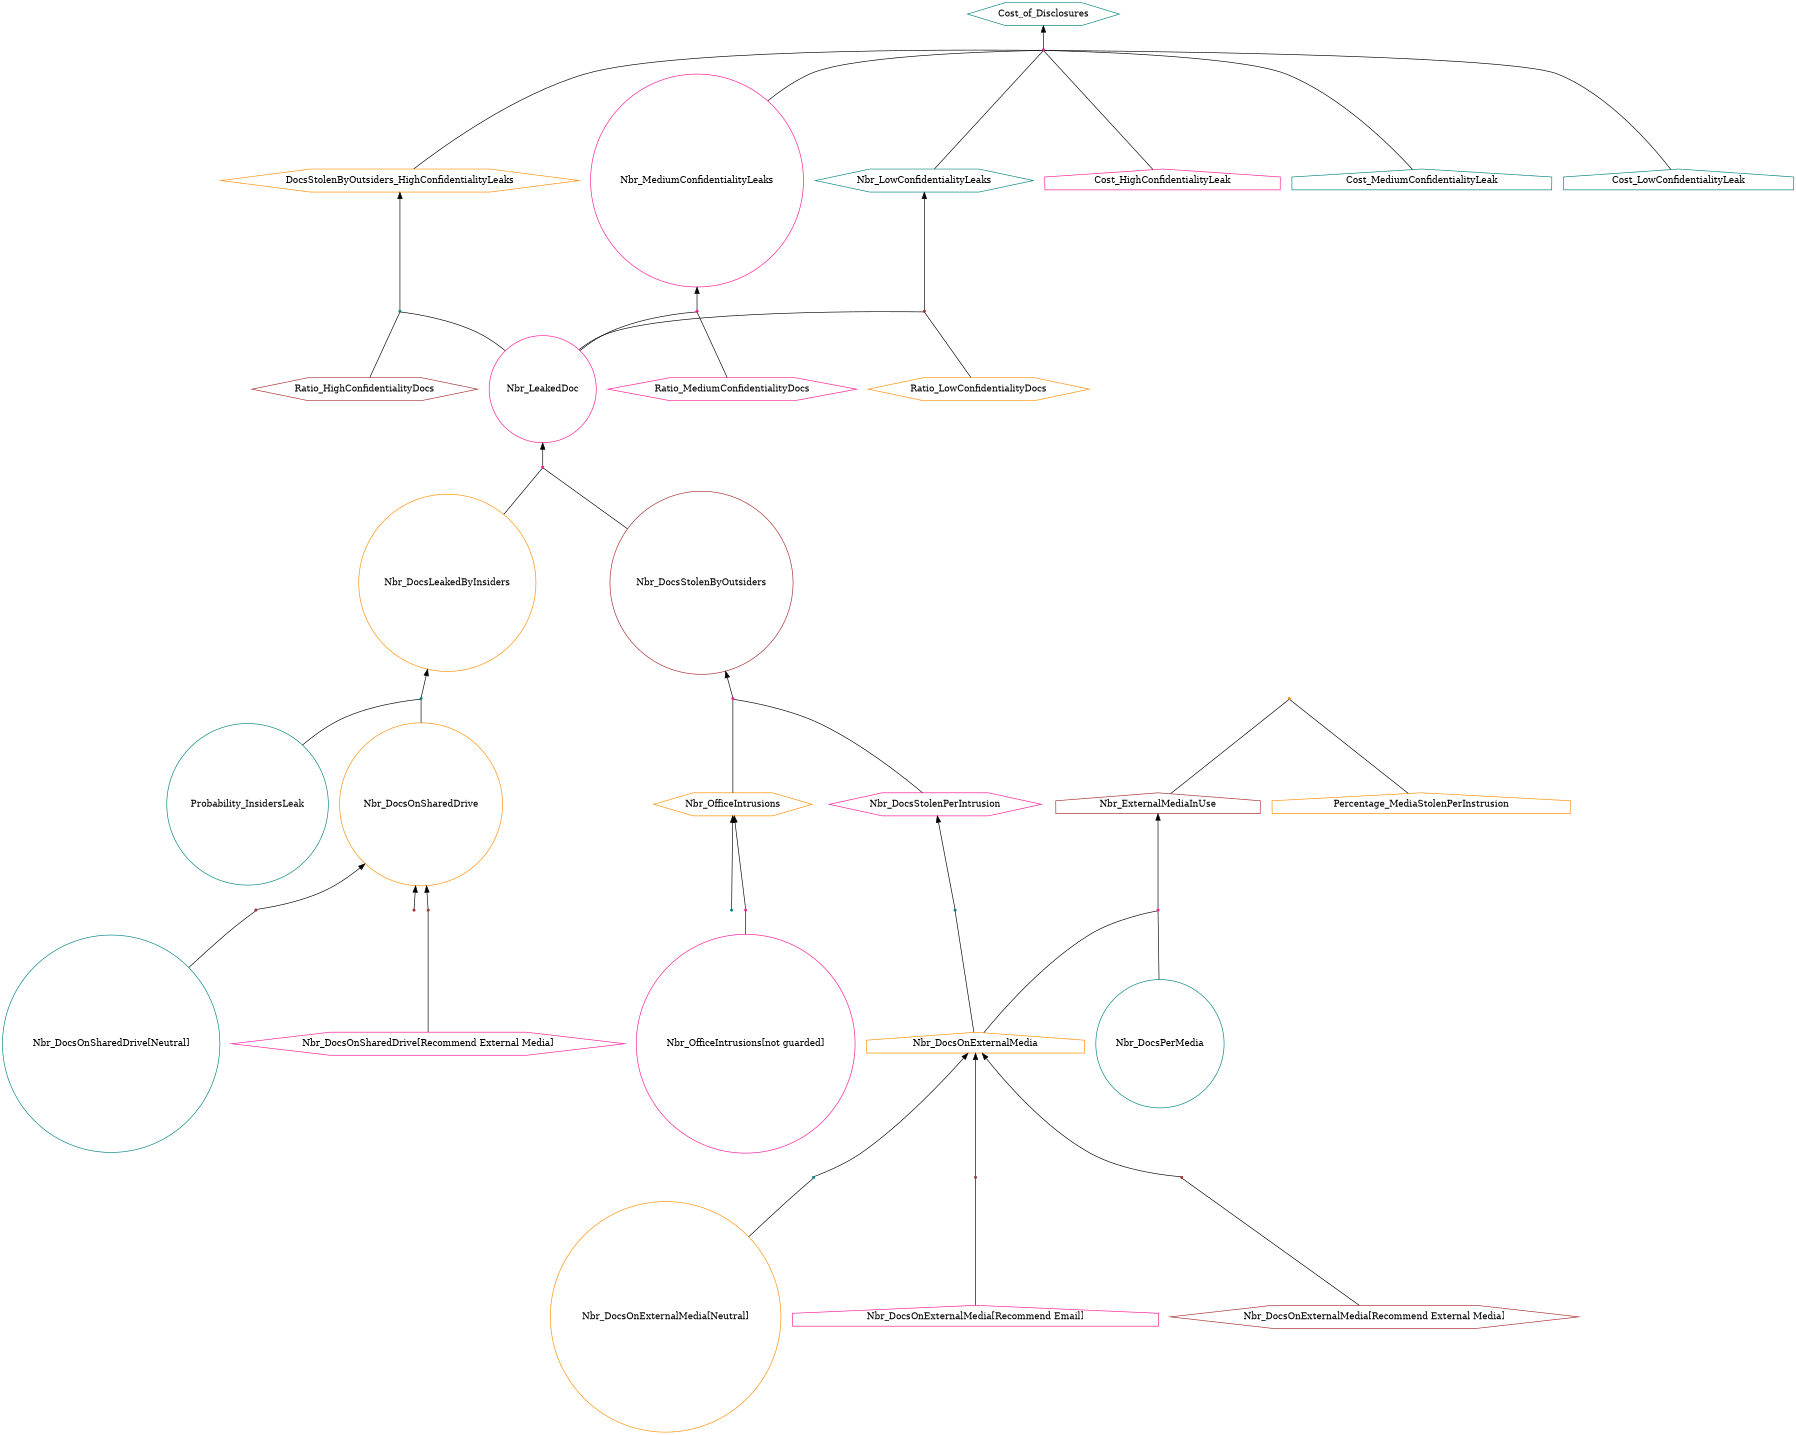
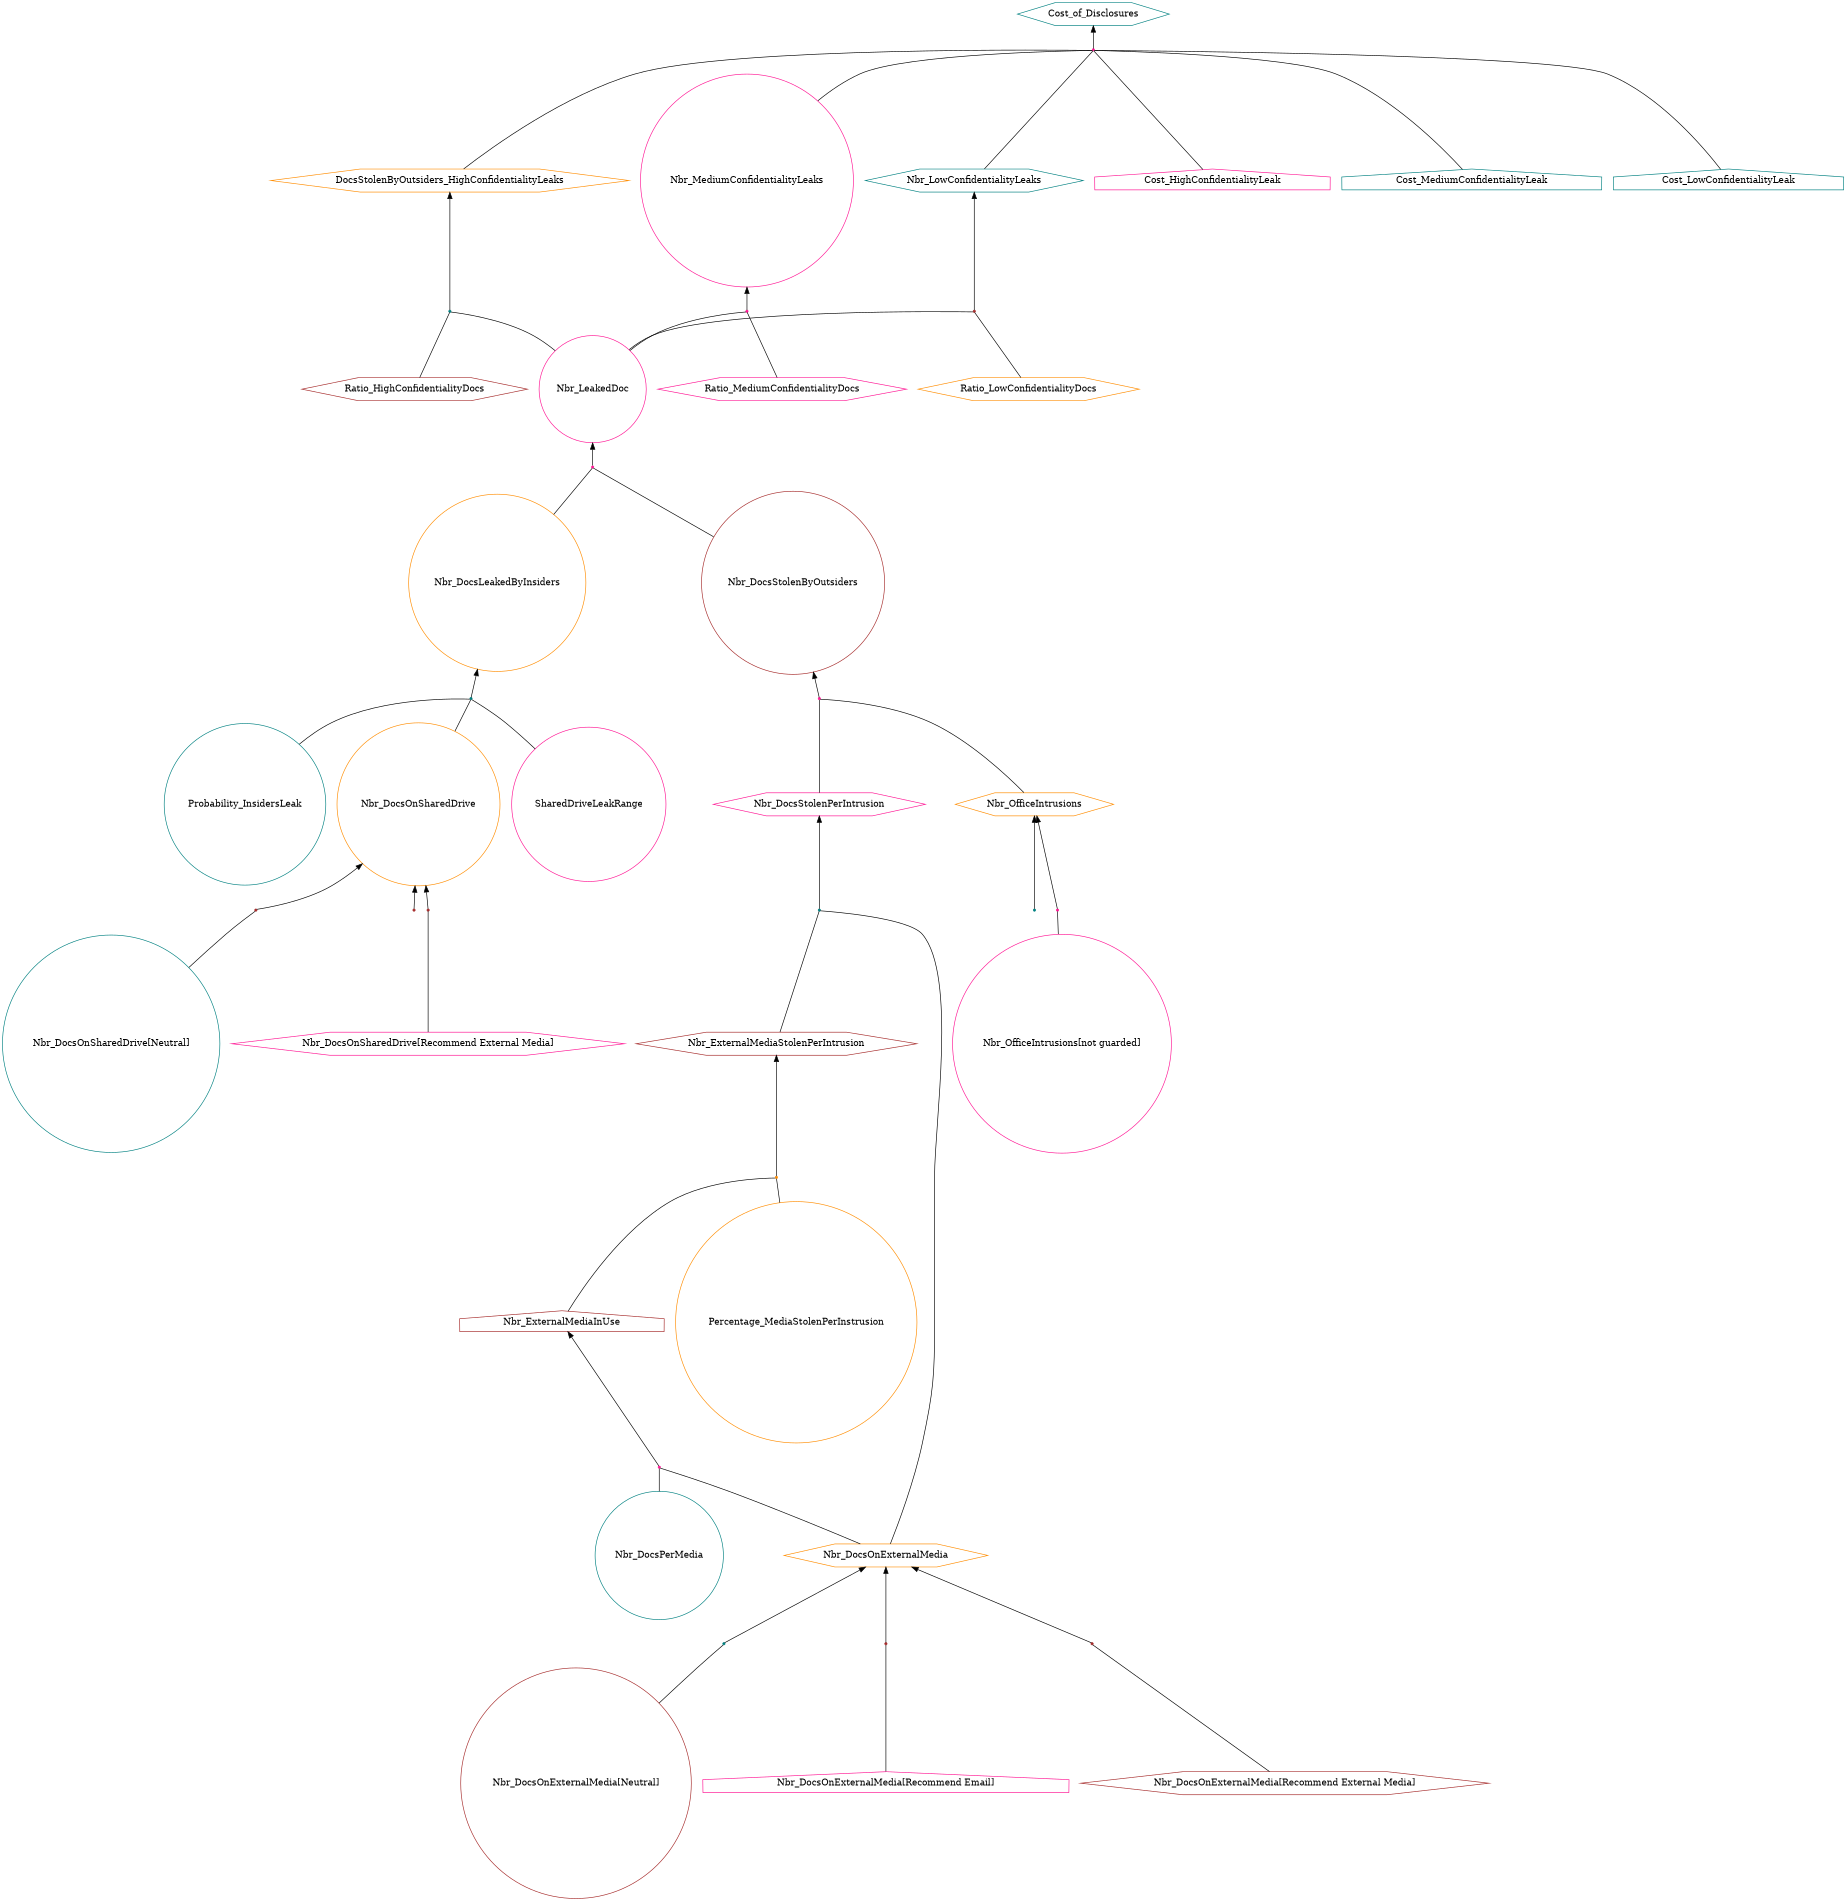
none -> (589, 804)
(1421, 804) -> (796, 1322)
none -> (776, 1044)
(976, 1044) -> (886, 1555)
(666, 1317) -> (576, 1783)
